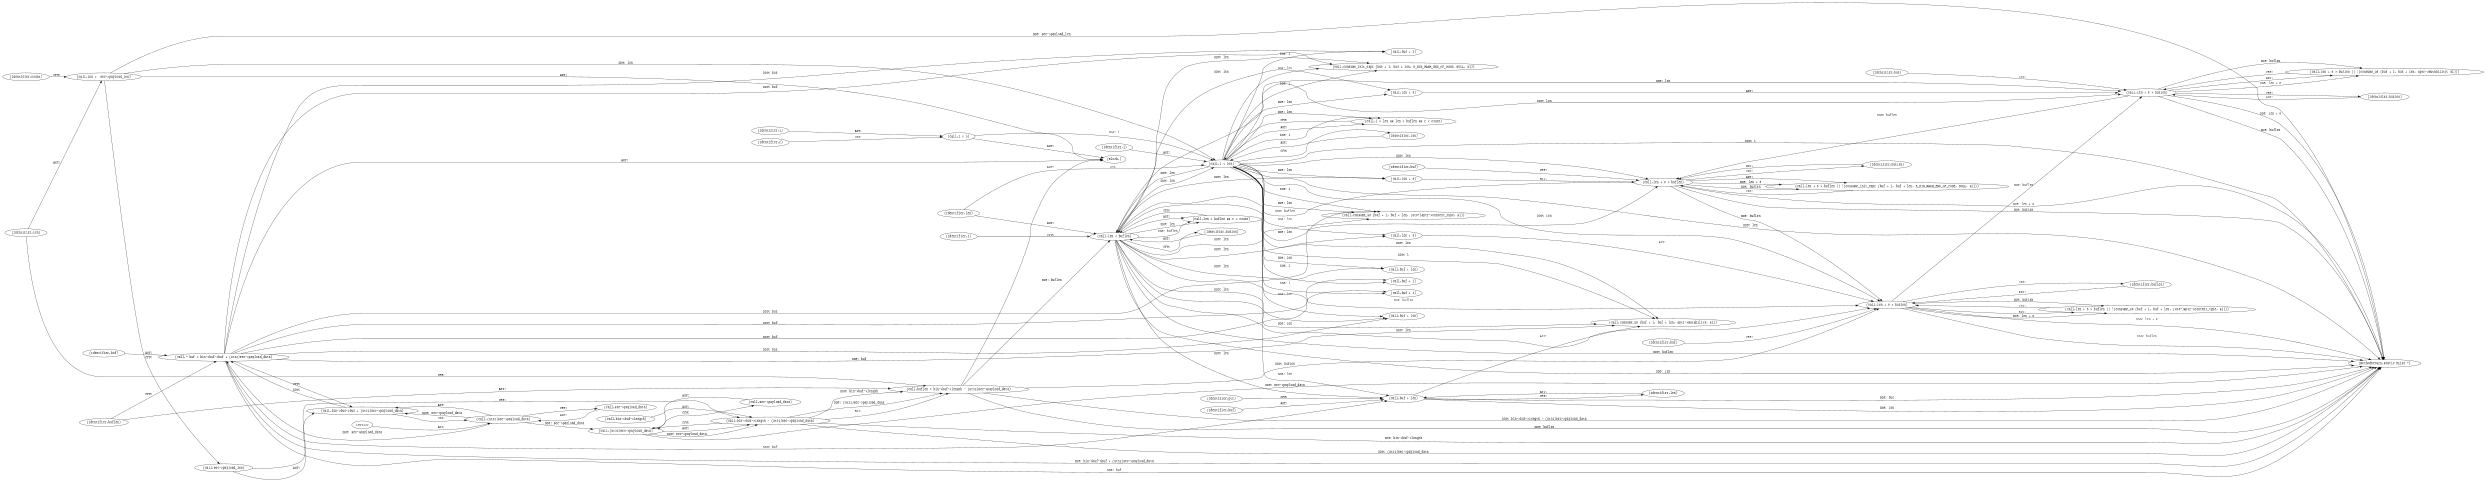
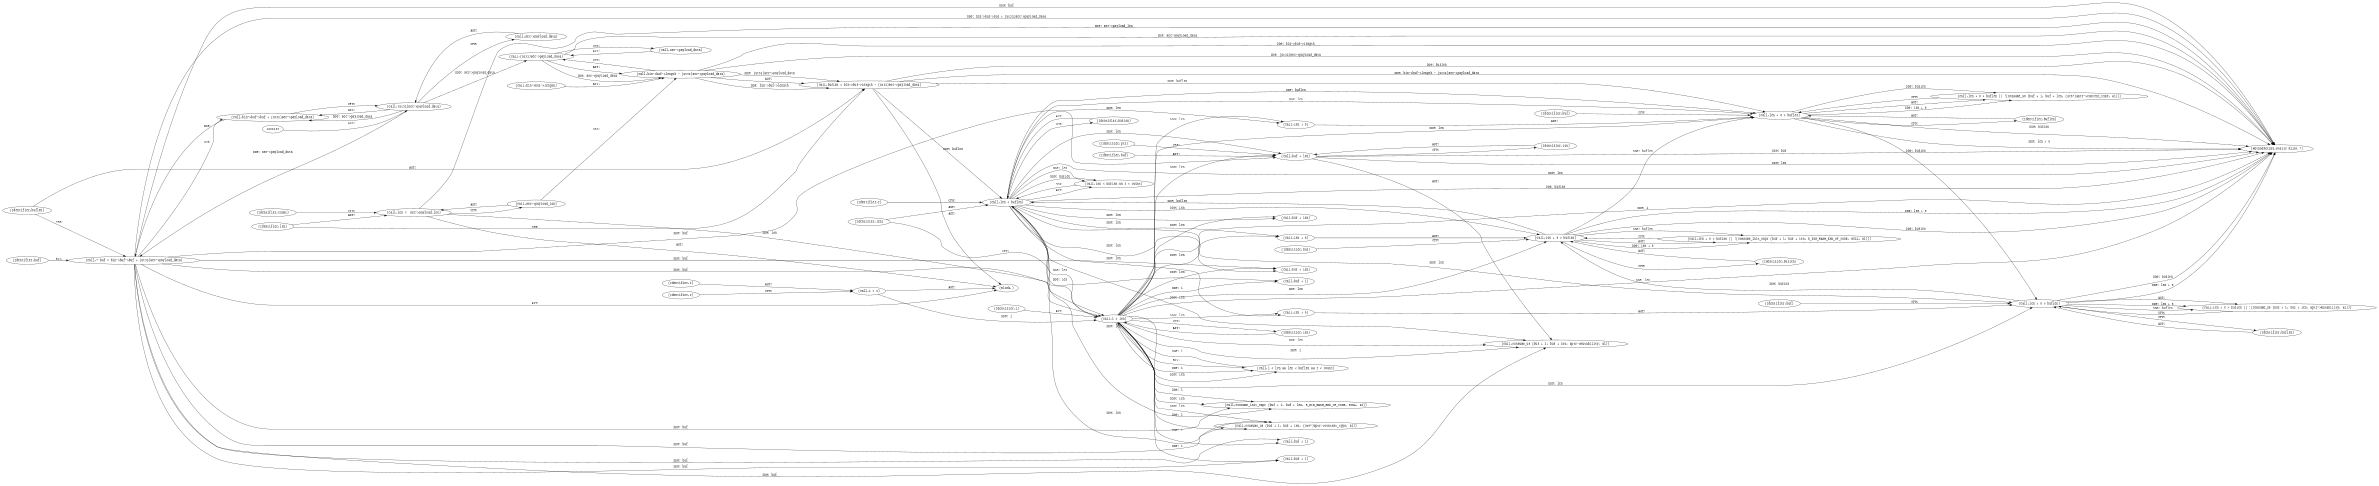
(1285, 120) -> (1177, 351)
(297, 473) -> (476, 207)
